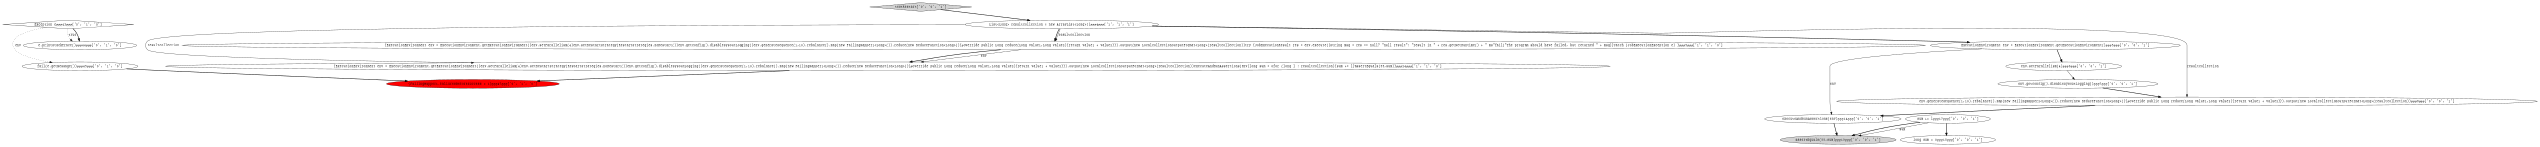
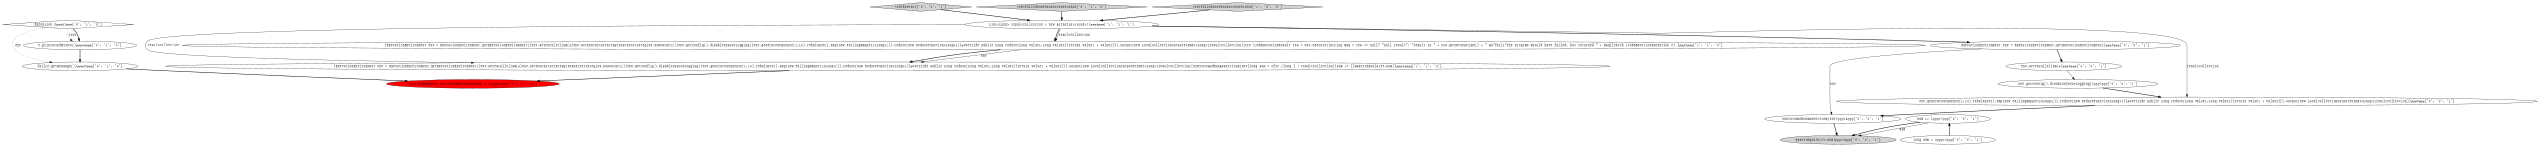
none -> (1062, 7)
none -> (1237, 7)
none -> (80, 55)
(1946, 128) -> (1950, 131)
